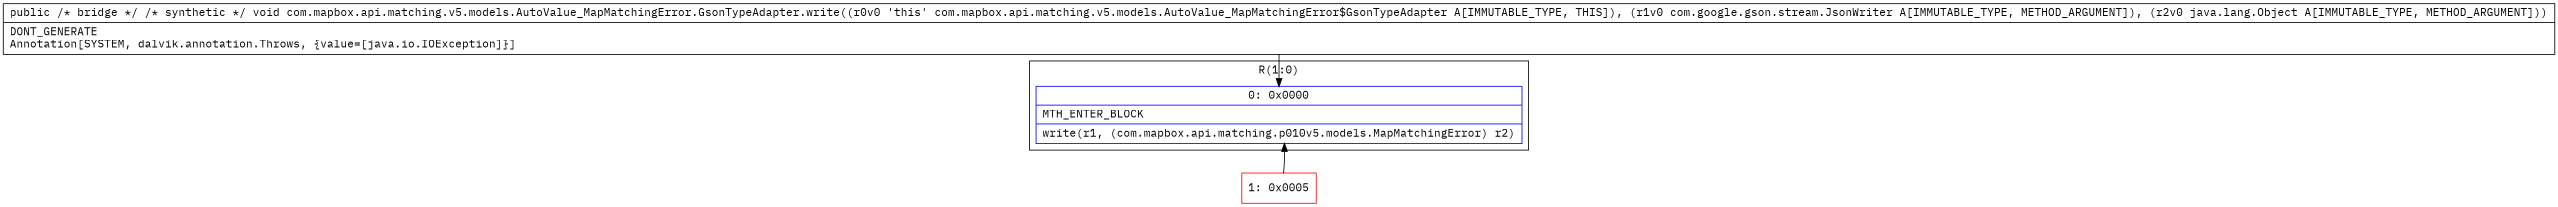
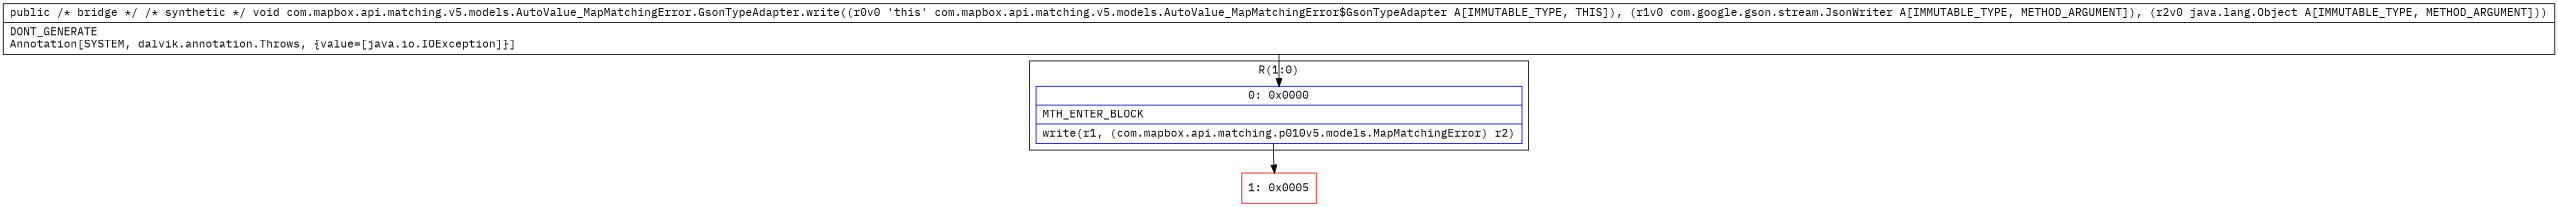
(1284, 162) -> (1274, 155)
